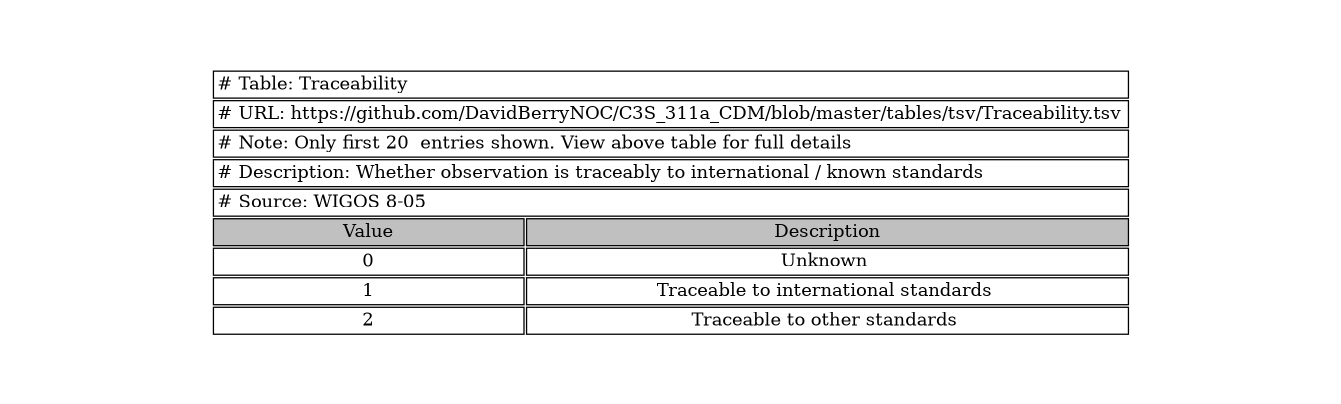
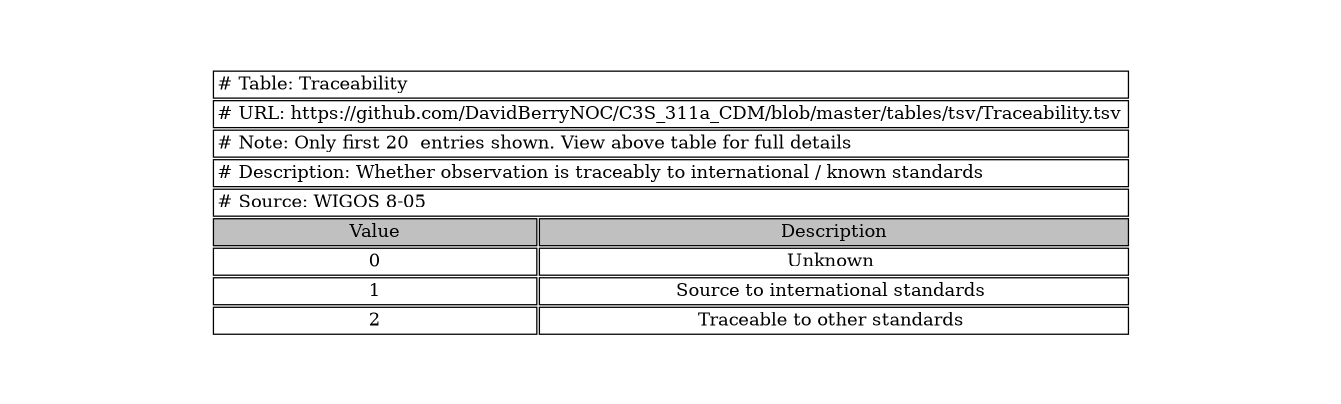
(828, 291) -> (834, 291)
